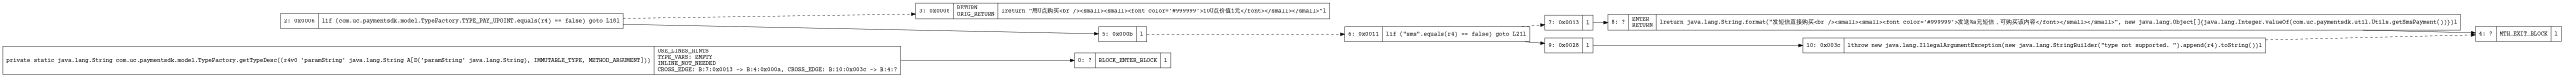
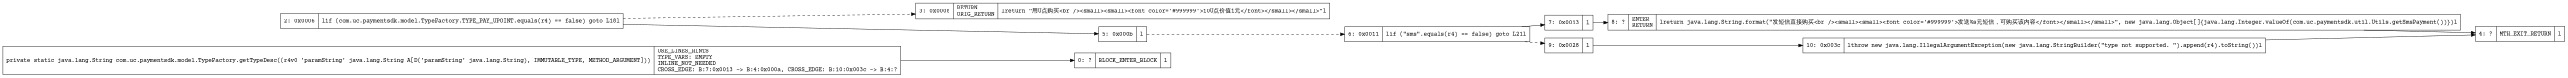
(1531, 26) -> (1531, 26)
(2524, 34) -> (2525, 34)
(2368, 37) -> (2368, 37)
(1533, 42) -> (1533, 42)
